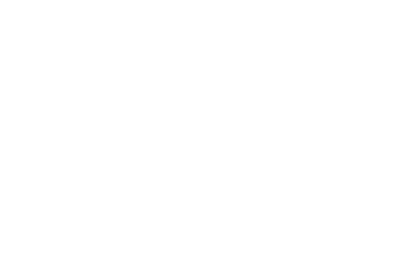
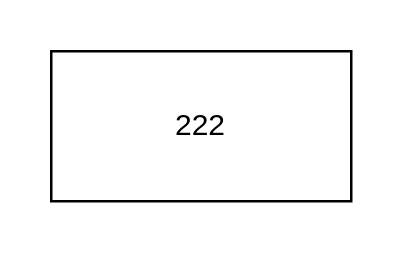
none -> (201, 126)
